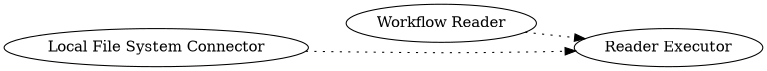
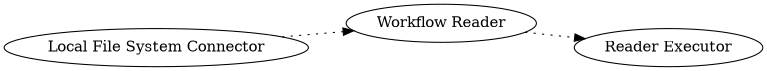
(436, 53) -> (313, 34)
